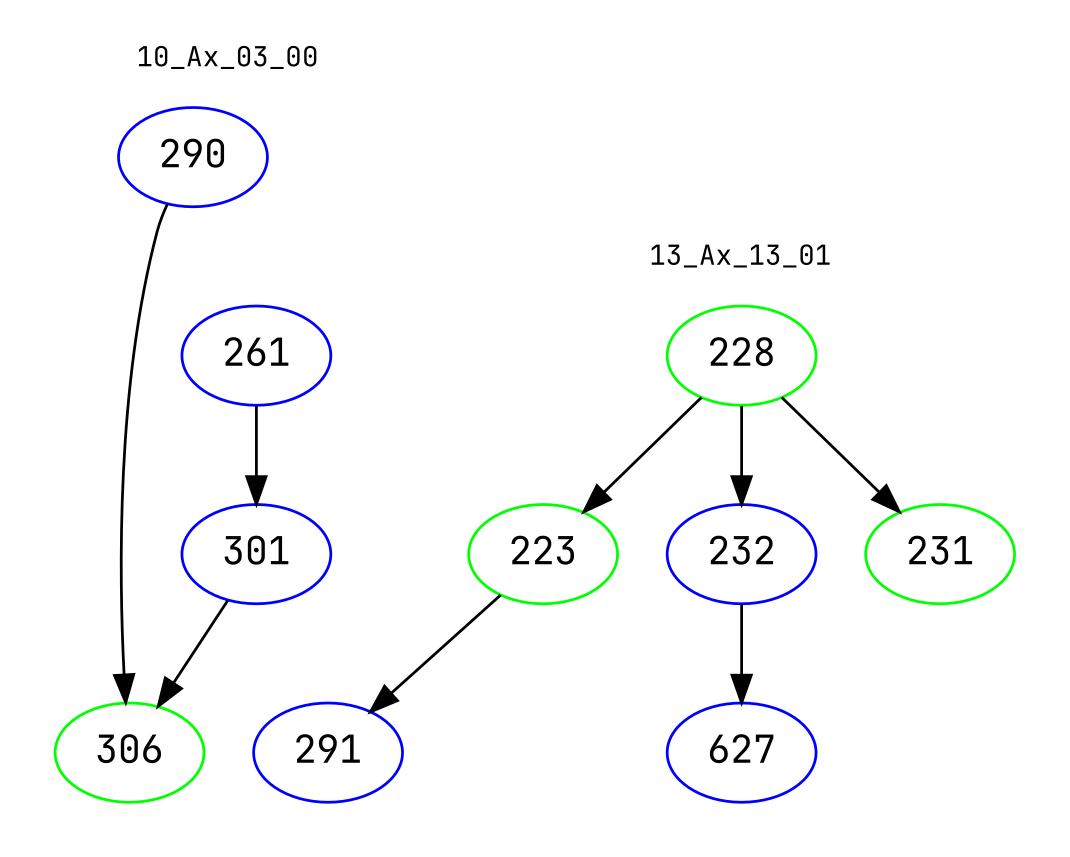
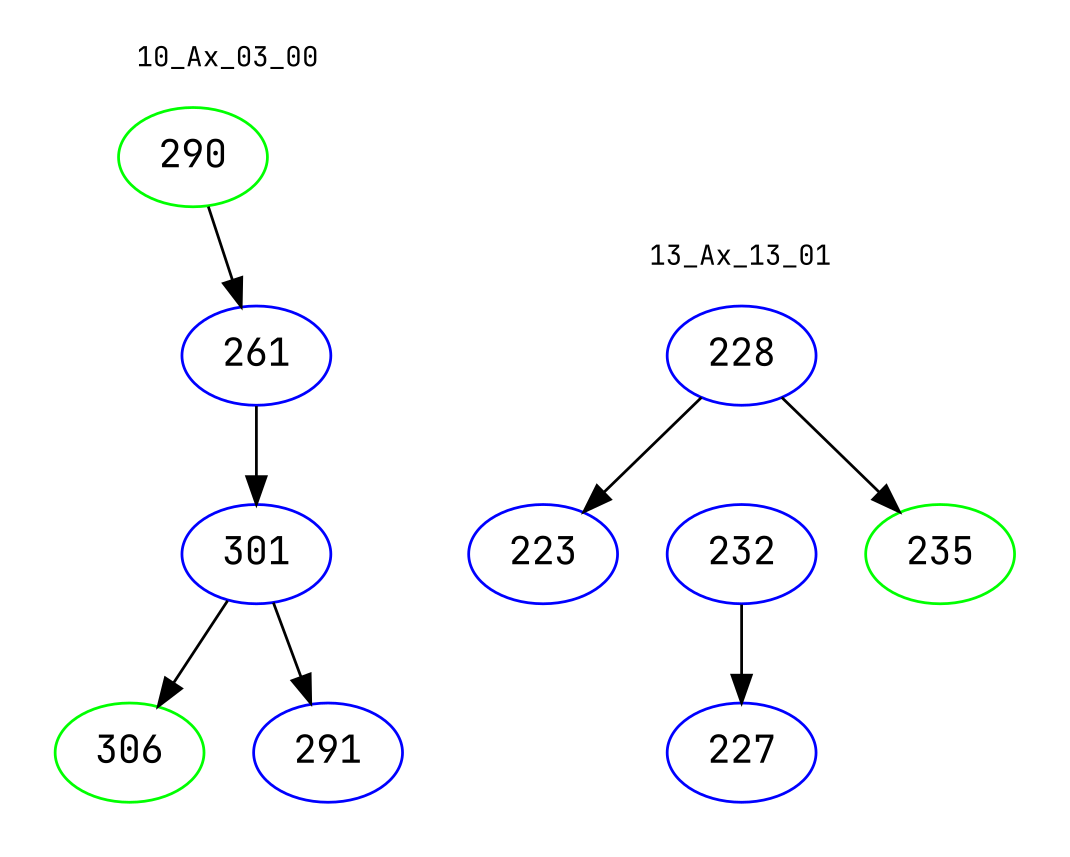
(193, 157) -> (193, 157)
(742, 356) -> (742, 356)
(126, 437) -> (220, 243)
(742, 441) -> none
(543, 554) -> (543, 554)
(940, 554) -> (940, 554)
(465, 627) -> (287, 640)
(742, 753) -> (742, 753)
